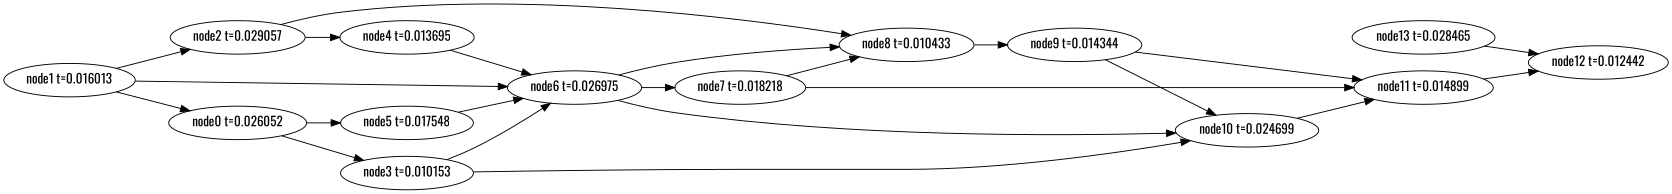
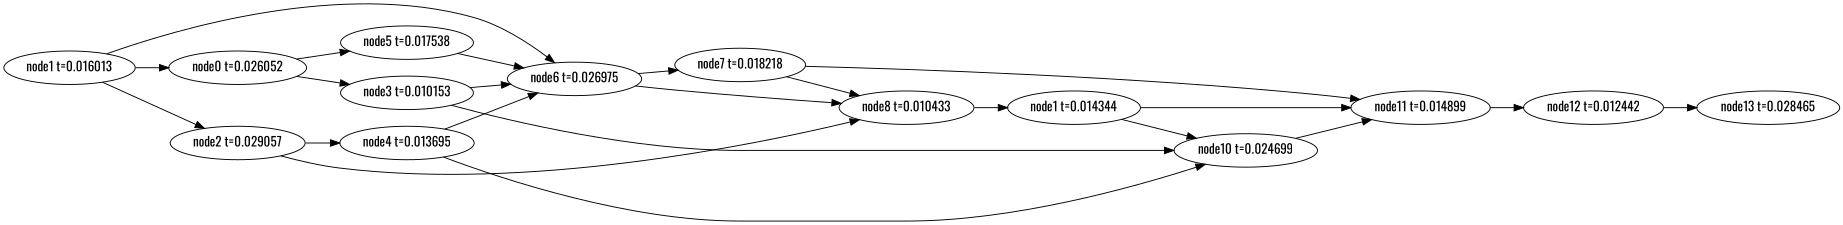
(1075, 45) -> (1074, 108)
(1507, 49) -> (1676, 108)
(407, 123) -> (407, 43)
(891, 131) -> (819, 221)
